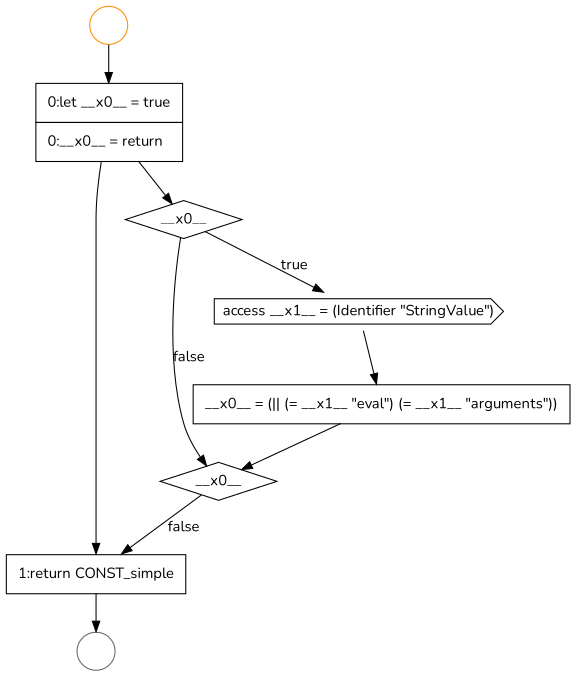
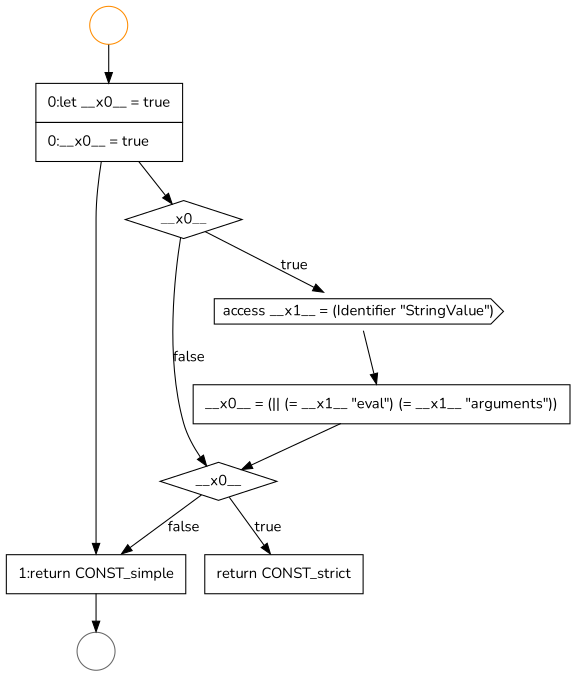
(106, 141) -> (99, 141)
none -> (284, 574)
